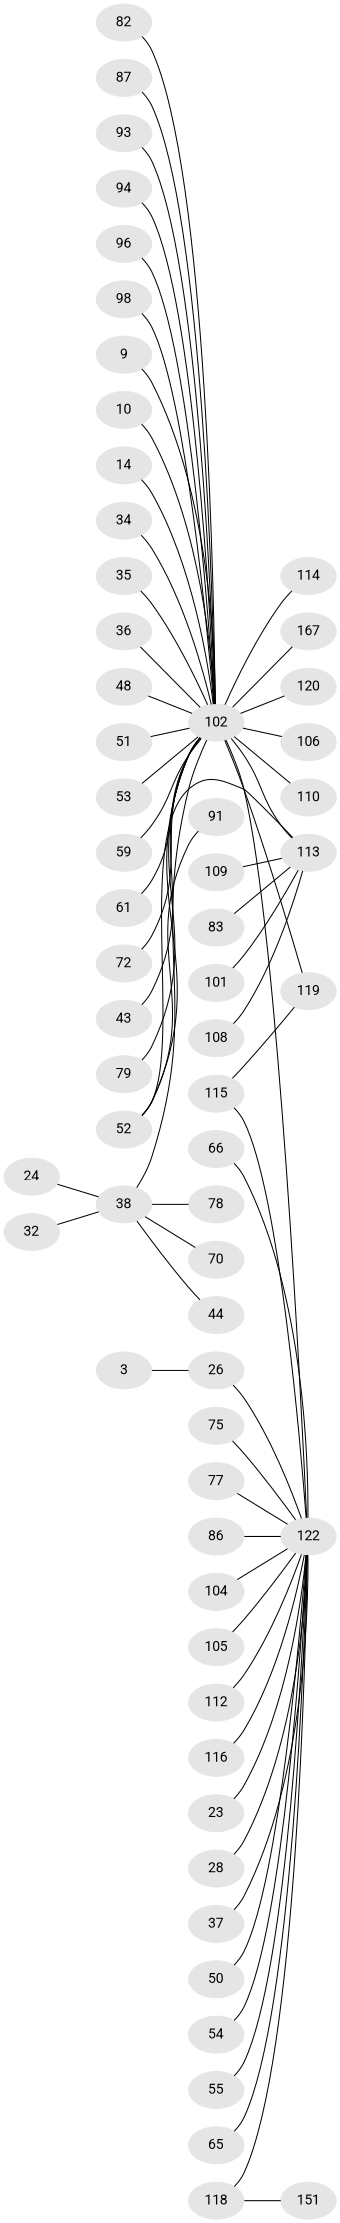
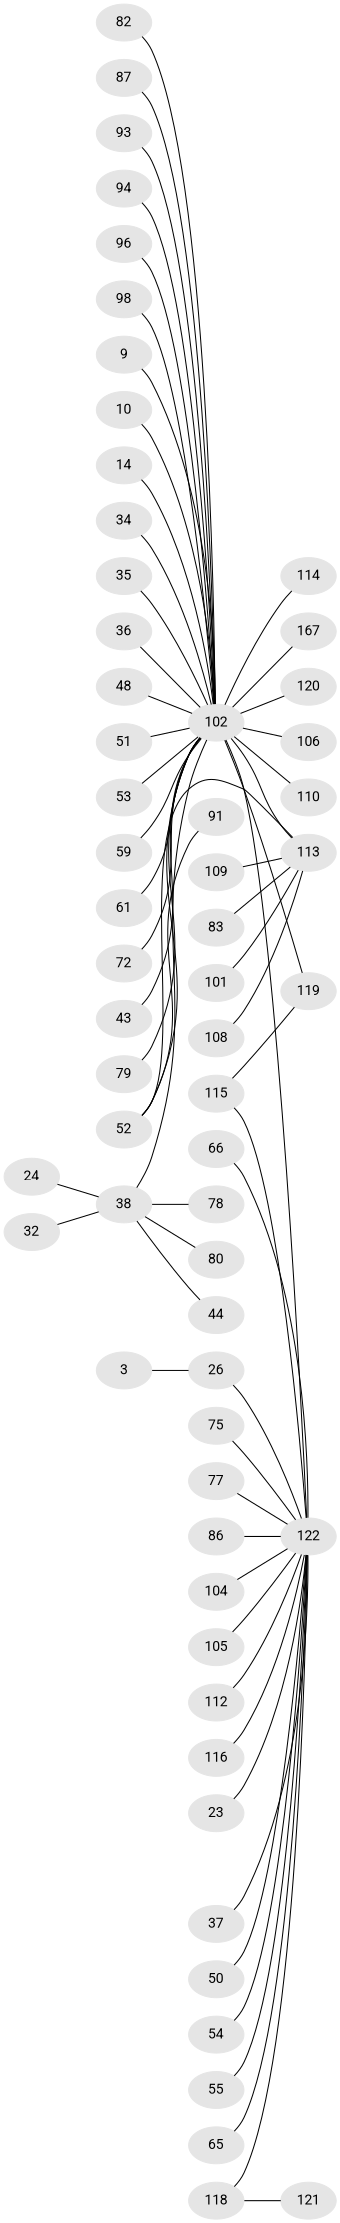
(216, 1260) -> (216, 1260)
(216, 1869) -> none
(309, 2201) -> (309, 2201)
